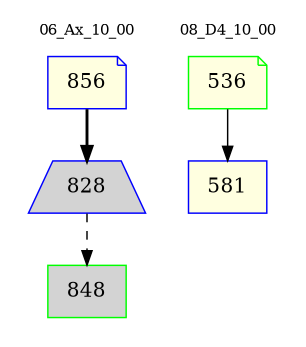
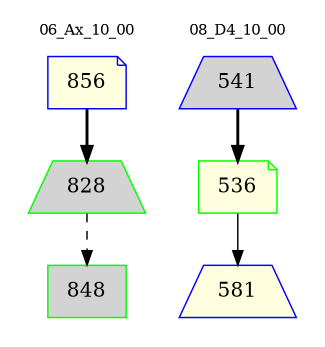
none -> (238, 83)
(87, 187) -> (87, 187)
(228, 187) -> (238, 291)
